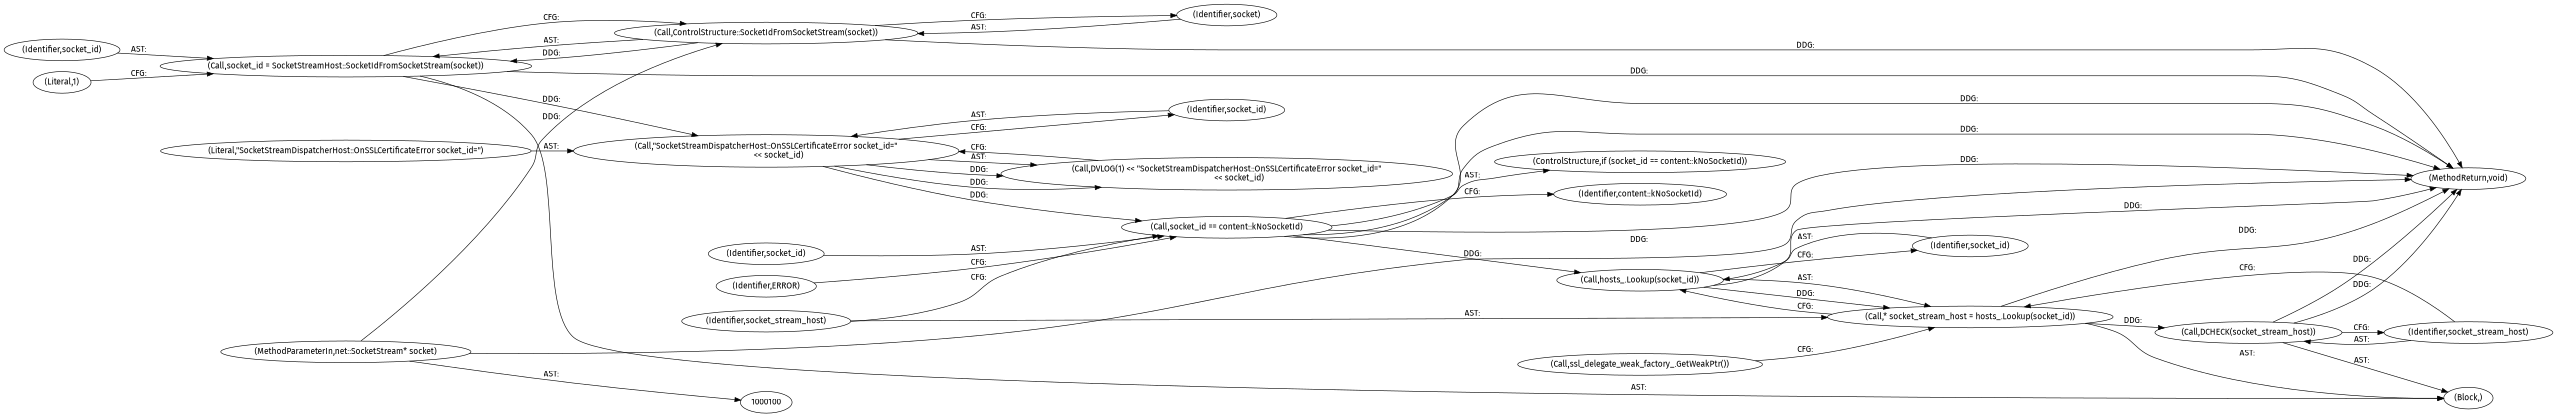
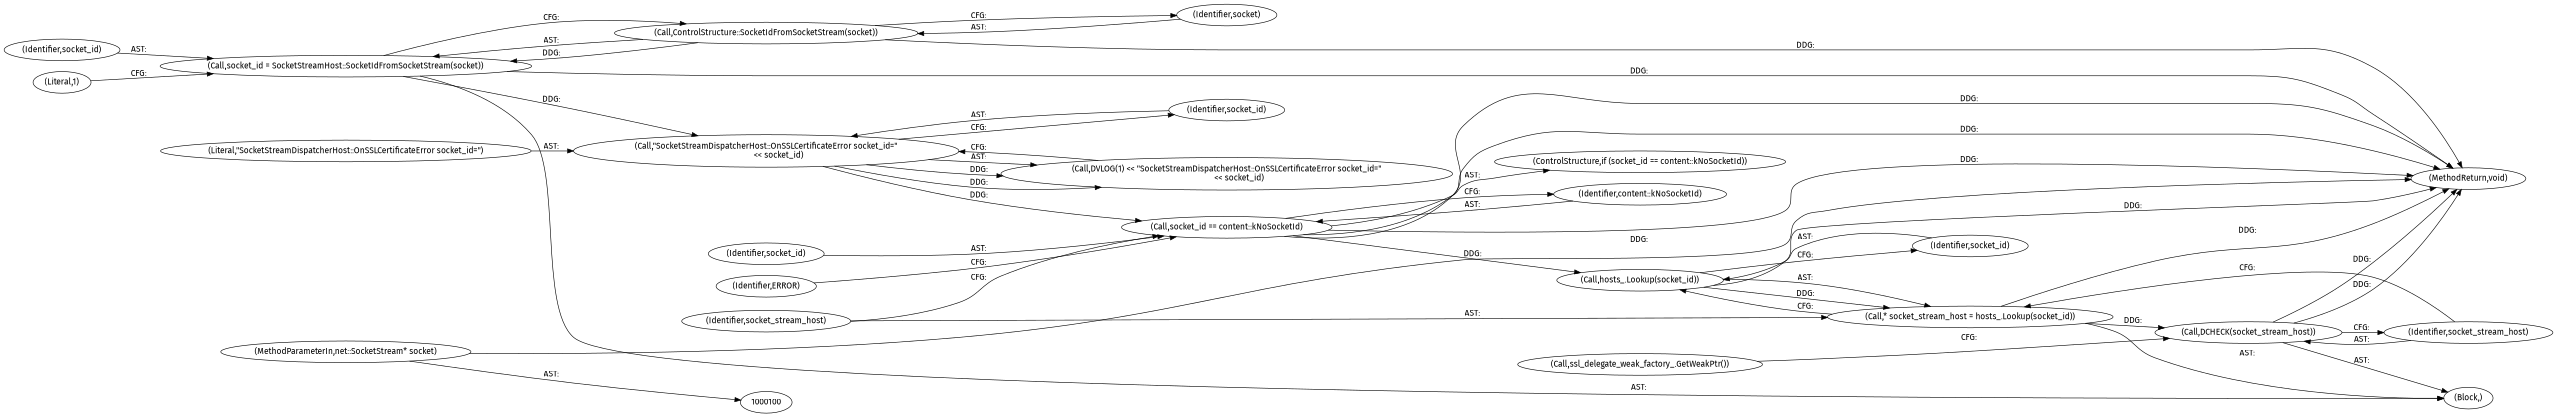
(527, 173) -> none
none -> (1448, 212)
(1843, 350) -> (1960, 352)
